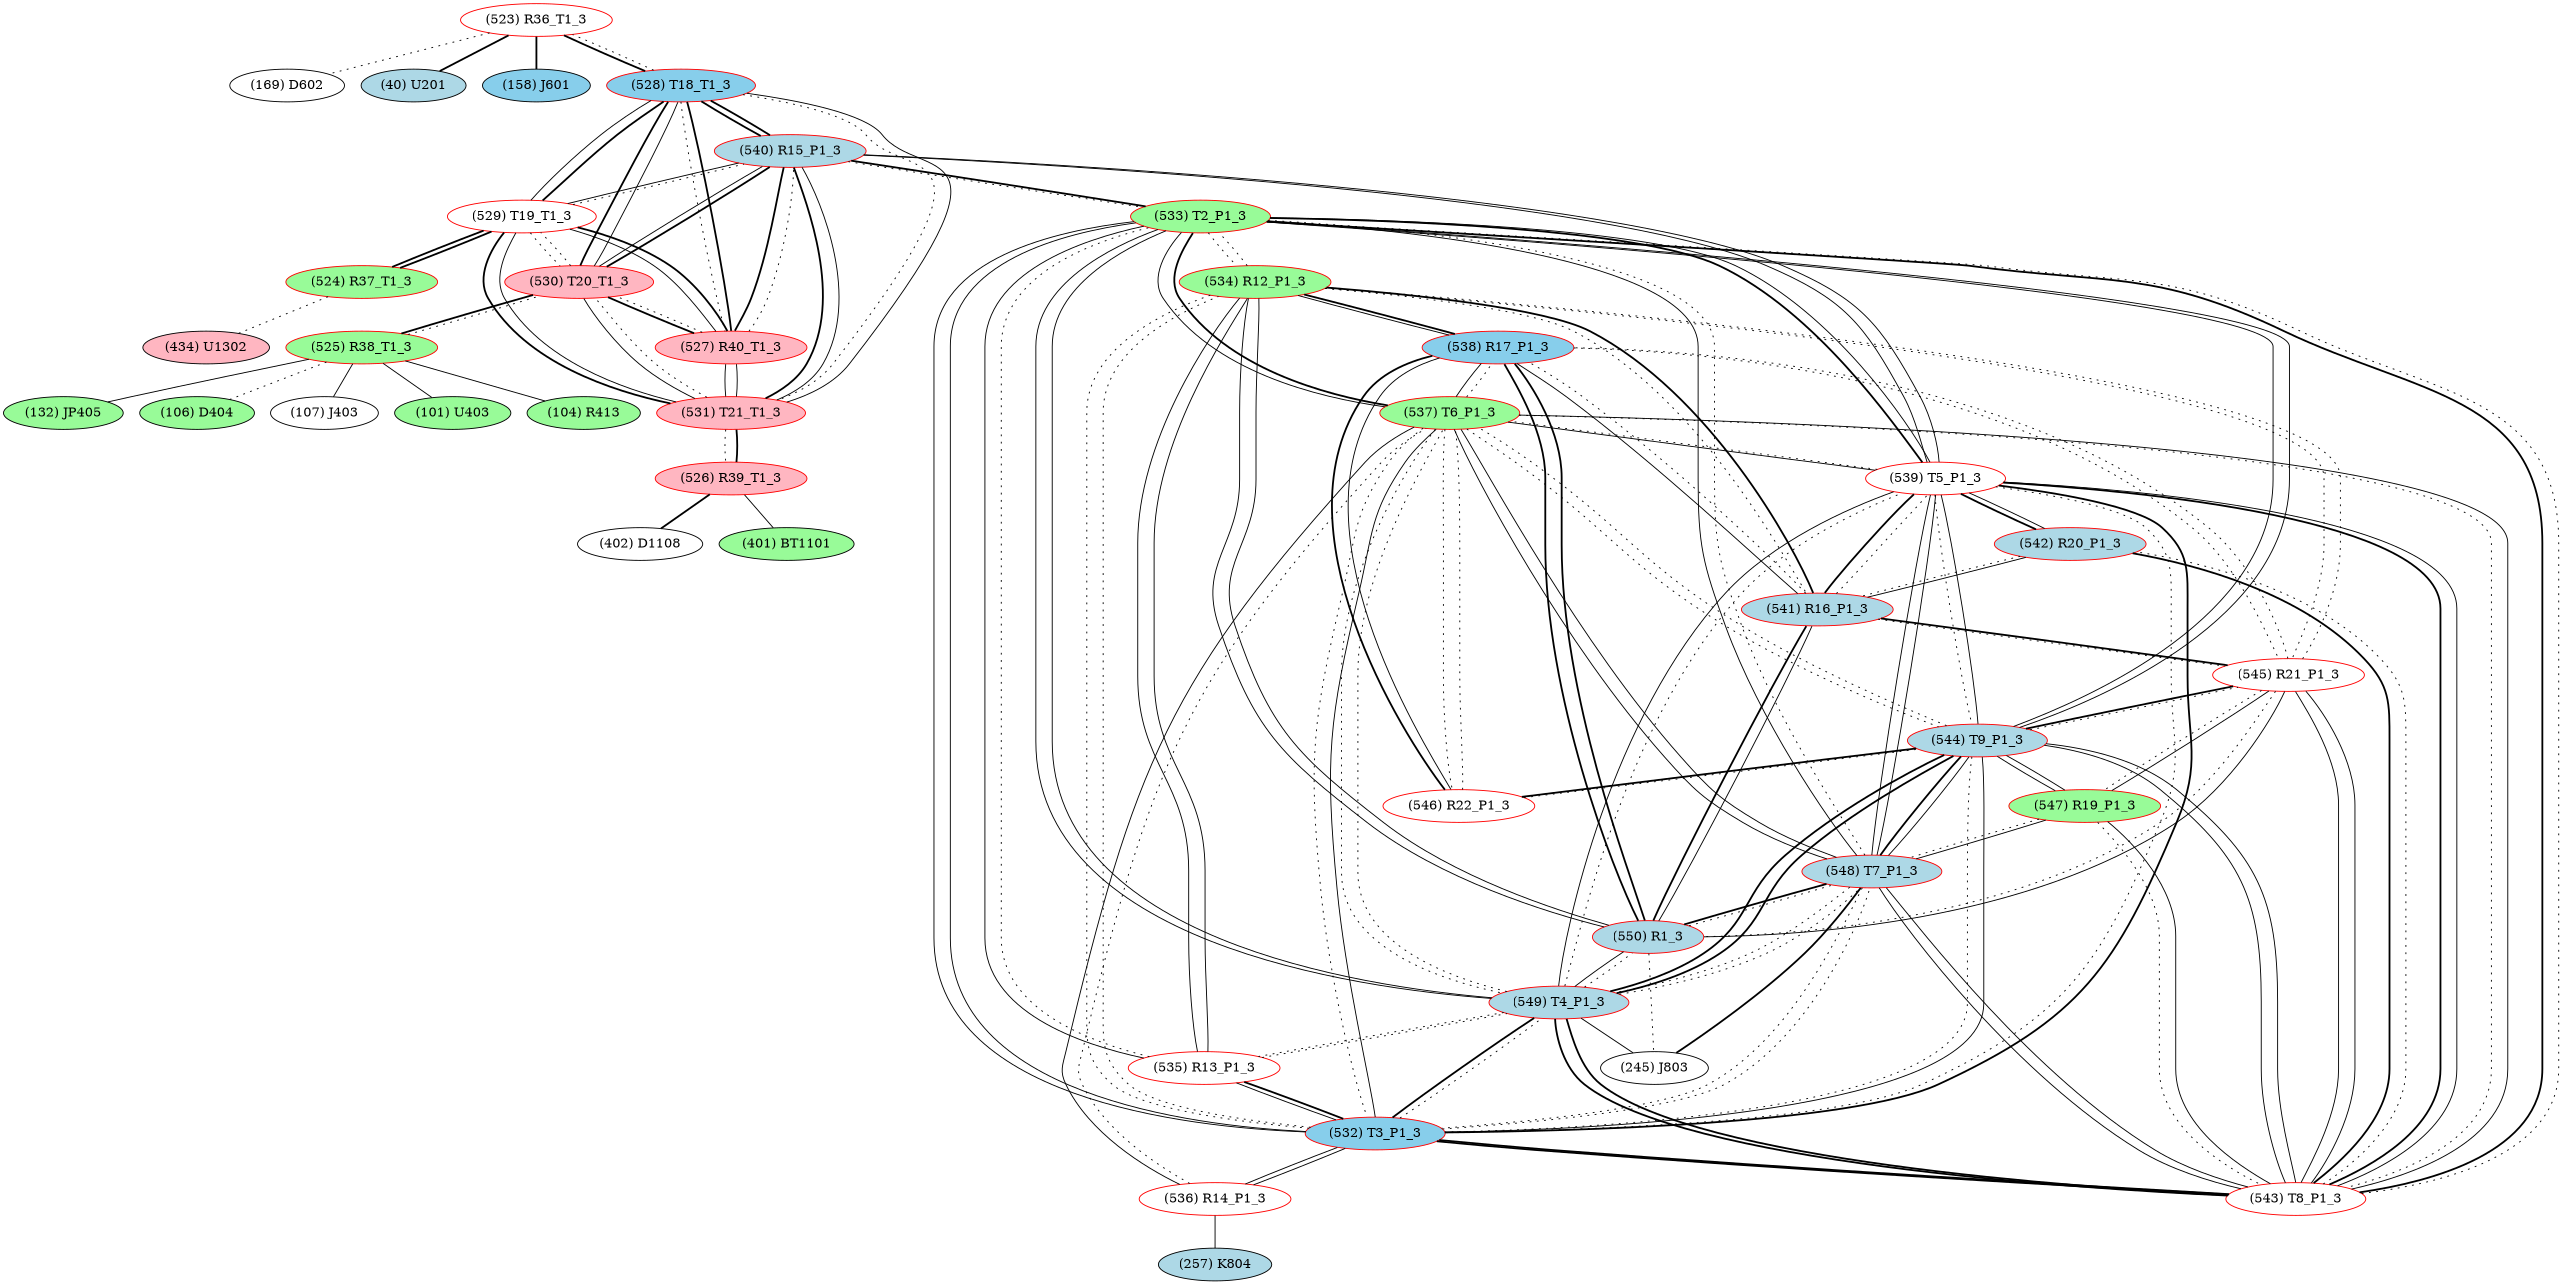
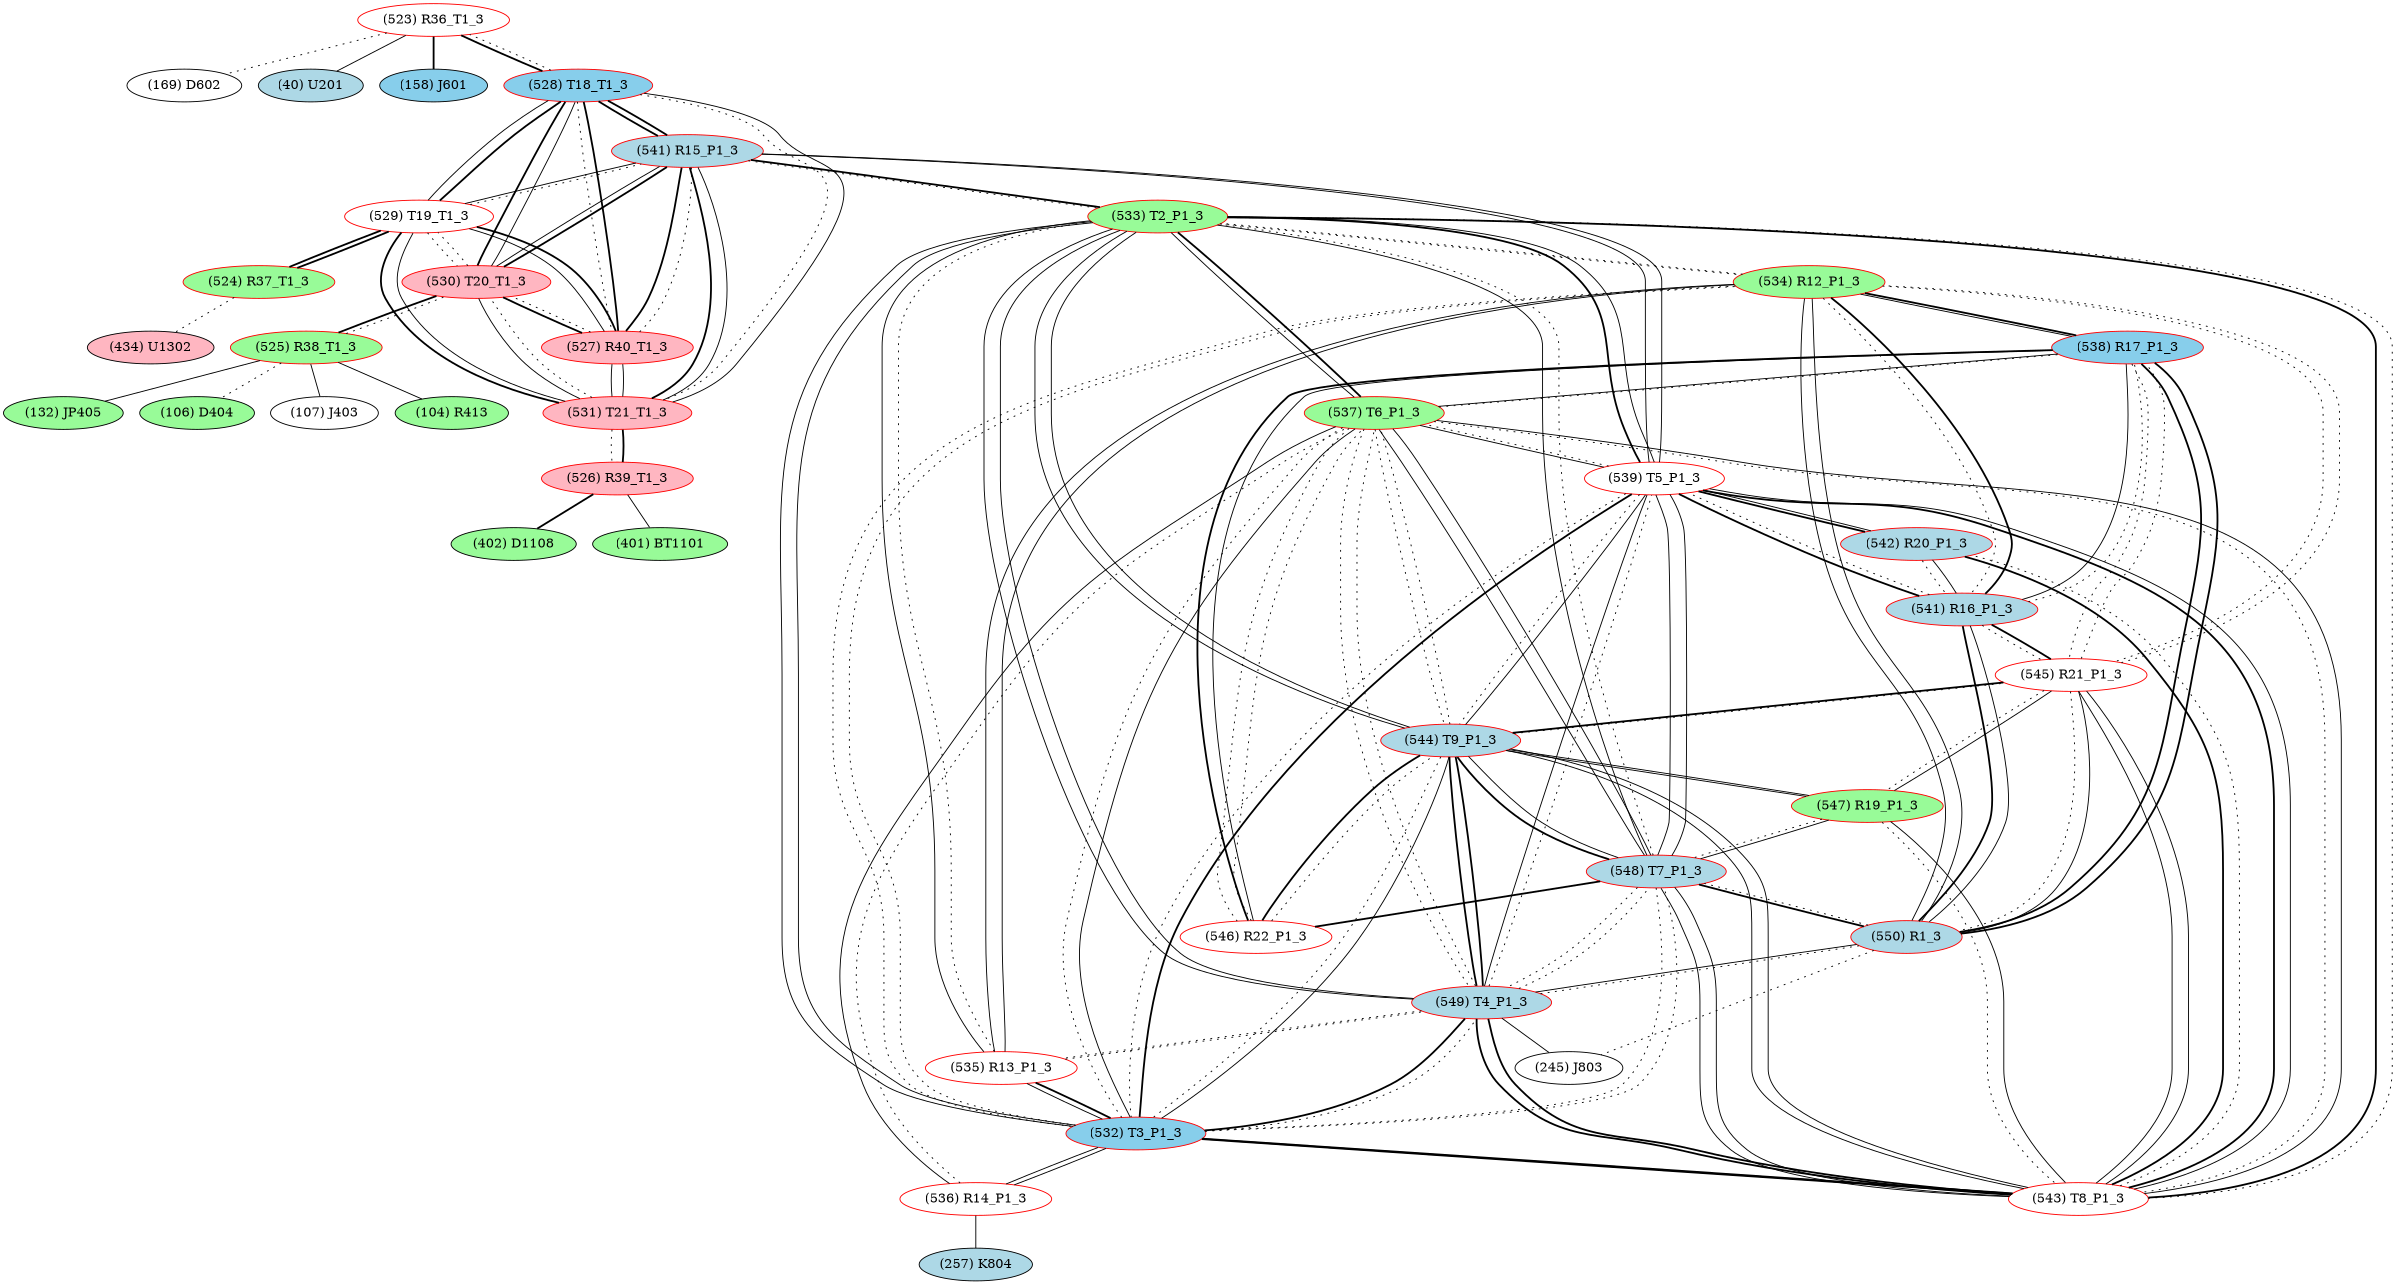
(474, 53) -> (371, 53)
(790, 151) -> (687, 151)
(453, 413) -> none
(640, 544) -> (514, 544)
(1776, 979) -> (1458, 904)
